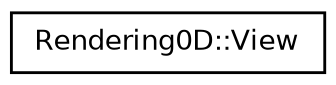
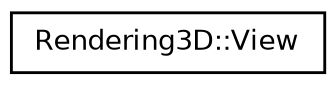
(168, 43) -> (168, 43)
